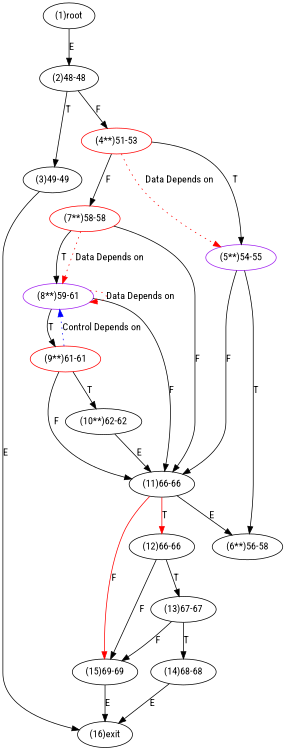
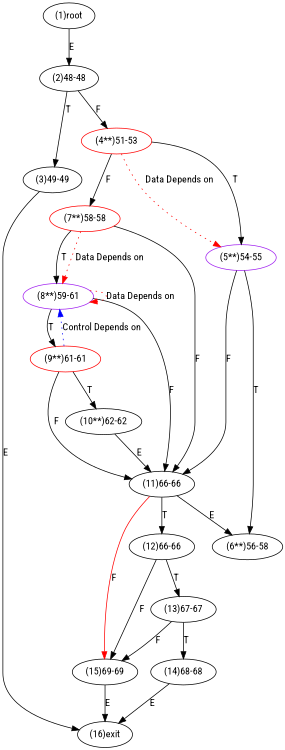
(162, 512) -> (162, 512)
